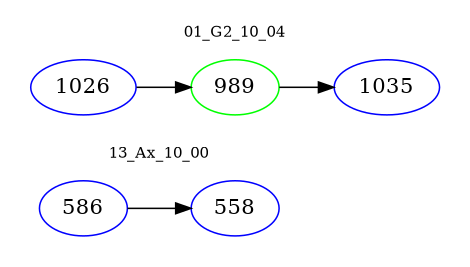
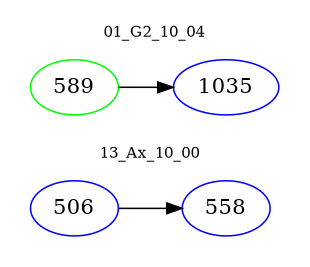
(83, 87) -> none
(235, 87) -> (74, 87)
(83, 208) -> (74, 208)
